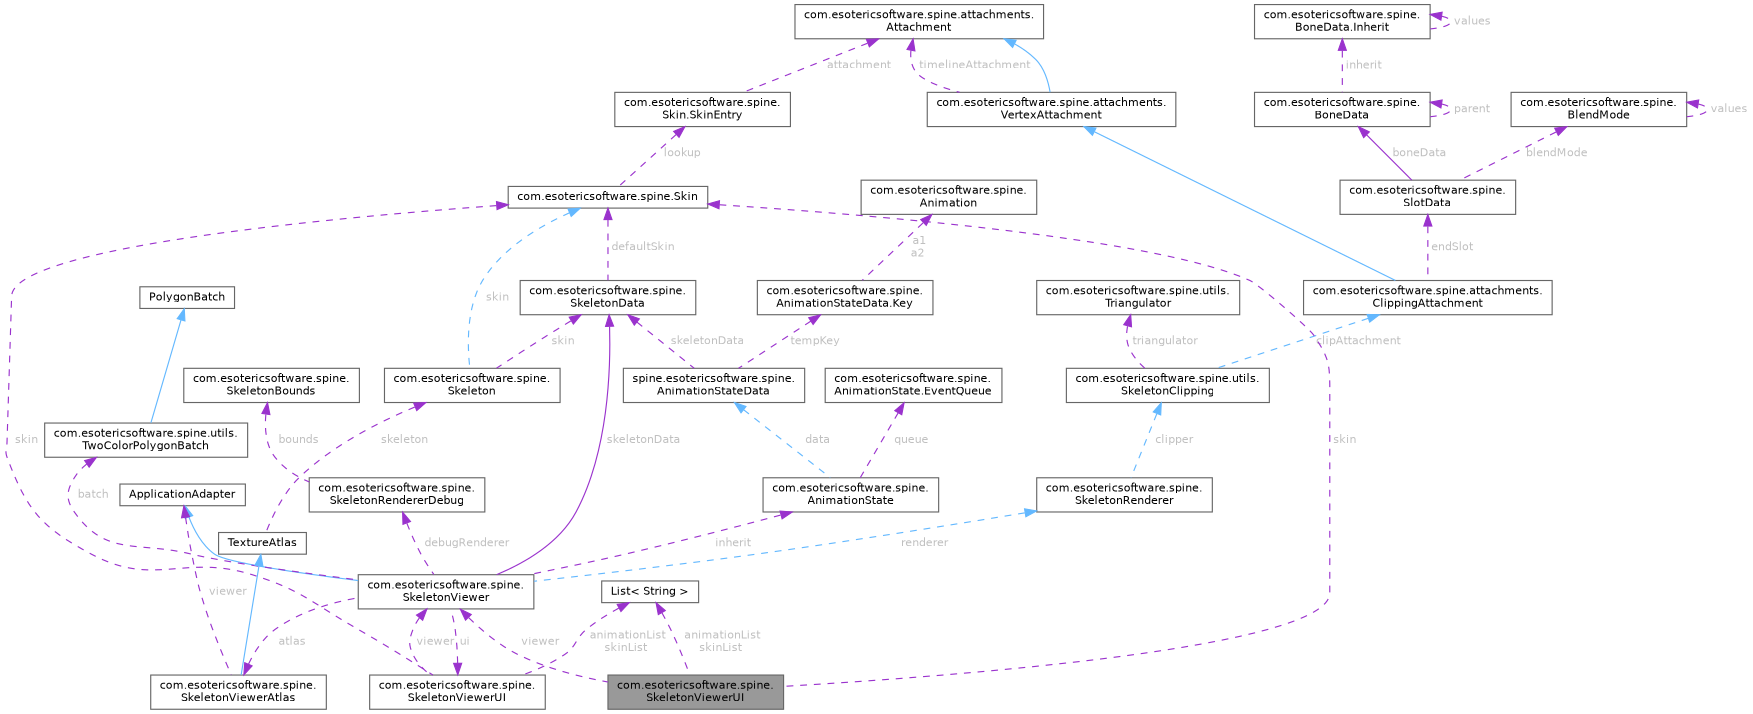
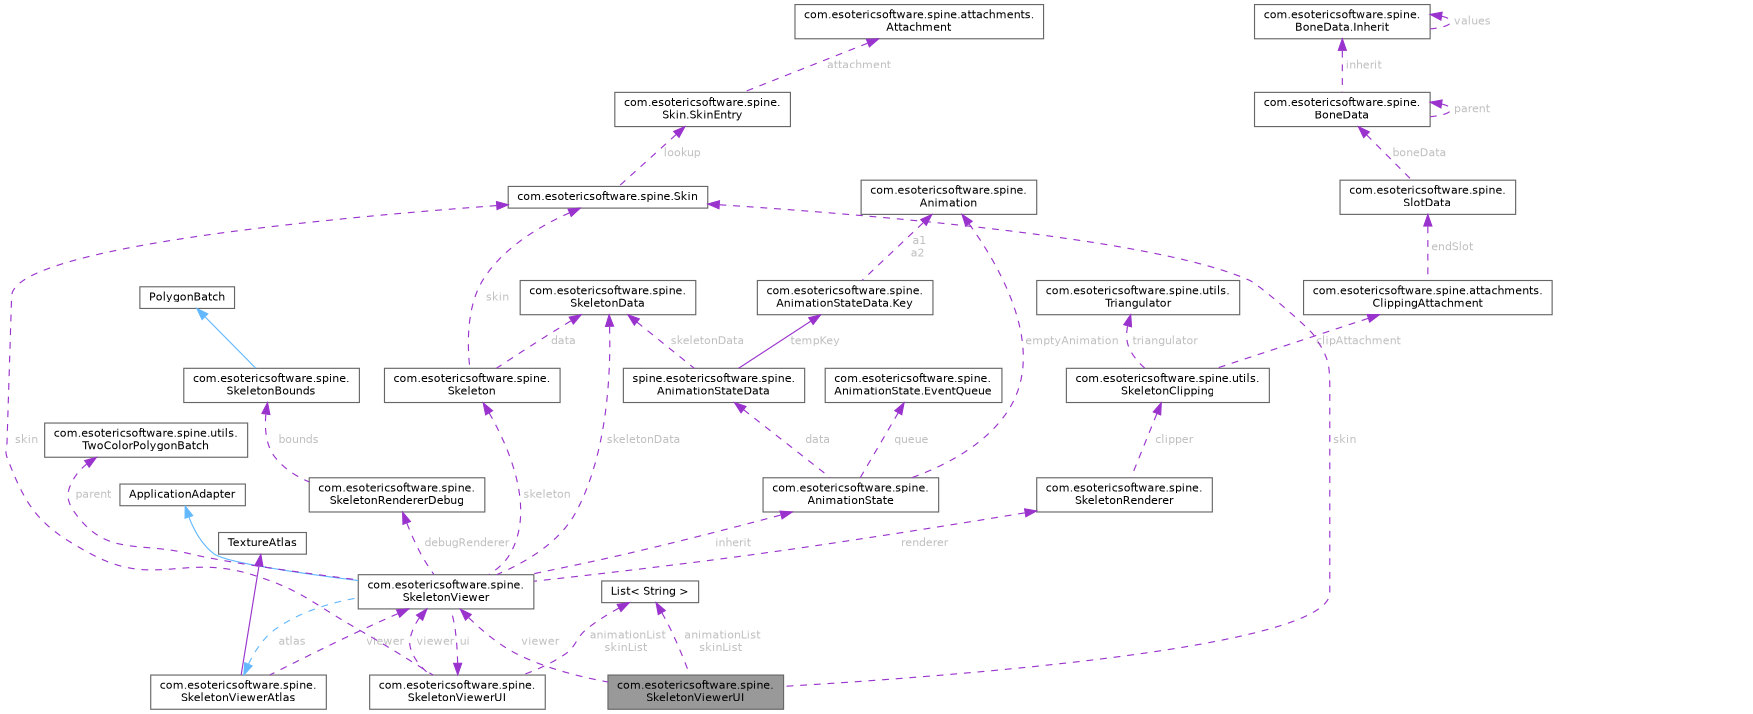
(1052, 109) -> none
(1599, 109) -> none
(1389, 157) -> (1389, 157)
(608, 250) -> none
(489, 272) -> (489, 272)
(562, 342) -> (562, 342)
(1292, 343) -> (1292, 343)
(775, 345) -> (775, 345)
(166, 371) -> (231, 343)
none -> (1022, 372)
(787, 444) -> (787, 444)
(1144, 446) -> (1144, 446)
(327, 455) -> (520, 496)
(592, 472) -> (592, 472)
(92, 495) -> (92, 495)
(780, 551) -> (780, 551)
(202, 598) -> (333, 643)
(295, 618) -> (295, 618)
(250, 620) -> (250, 620)
